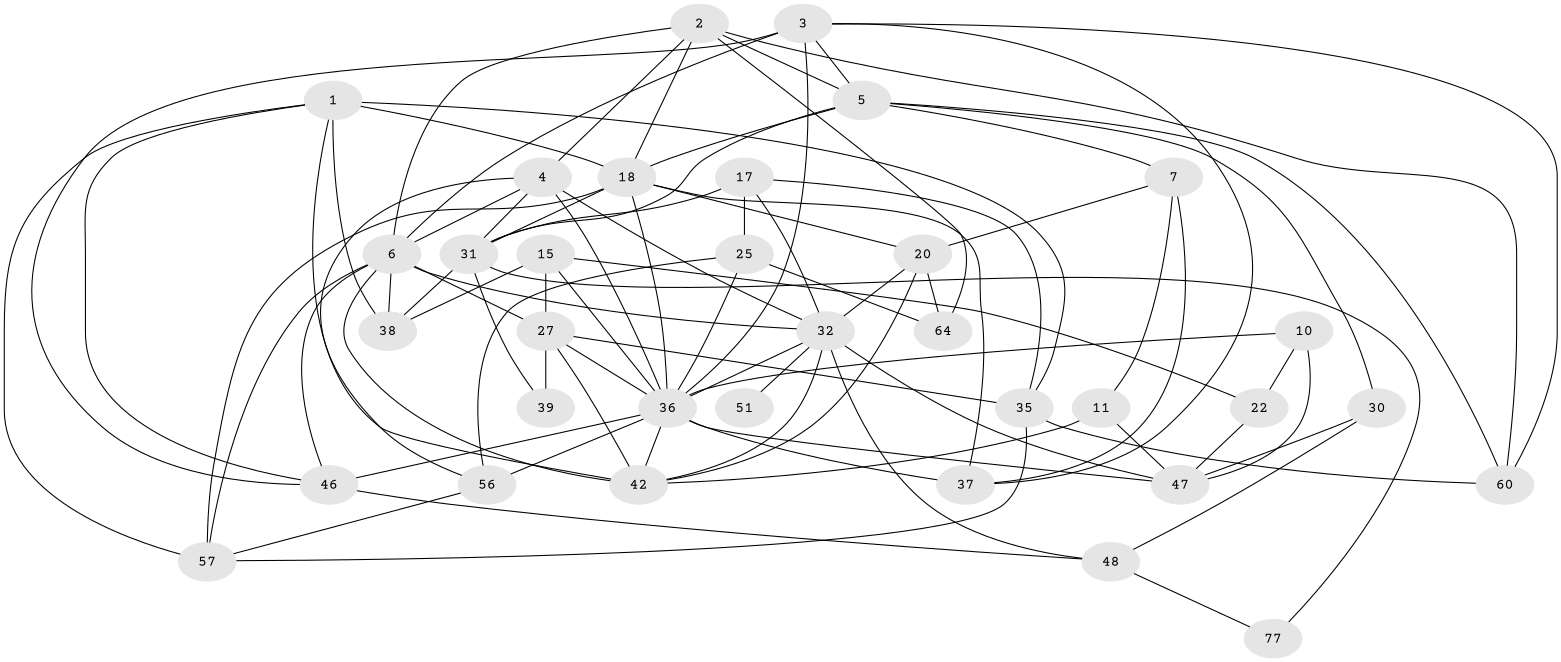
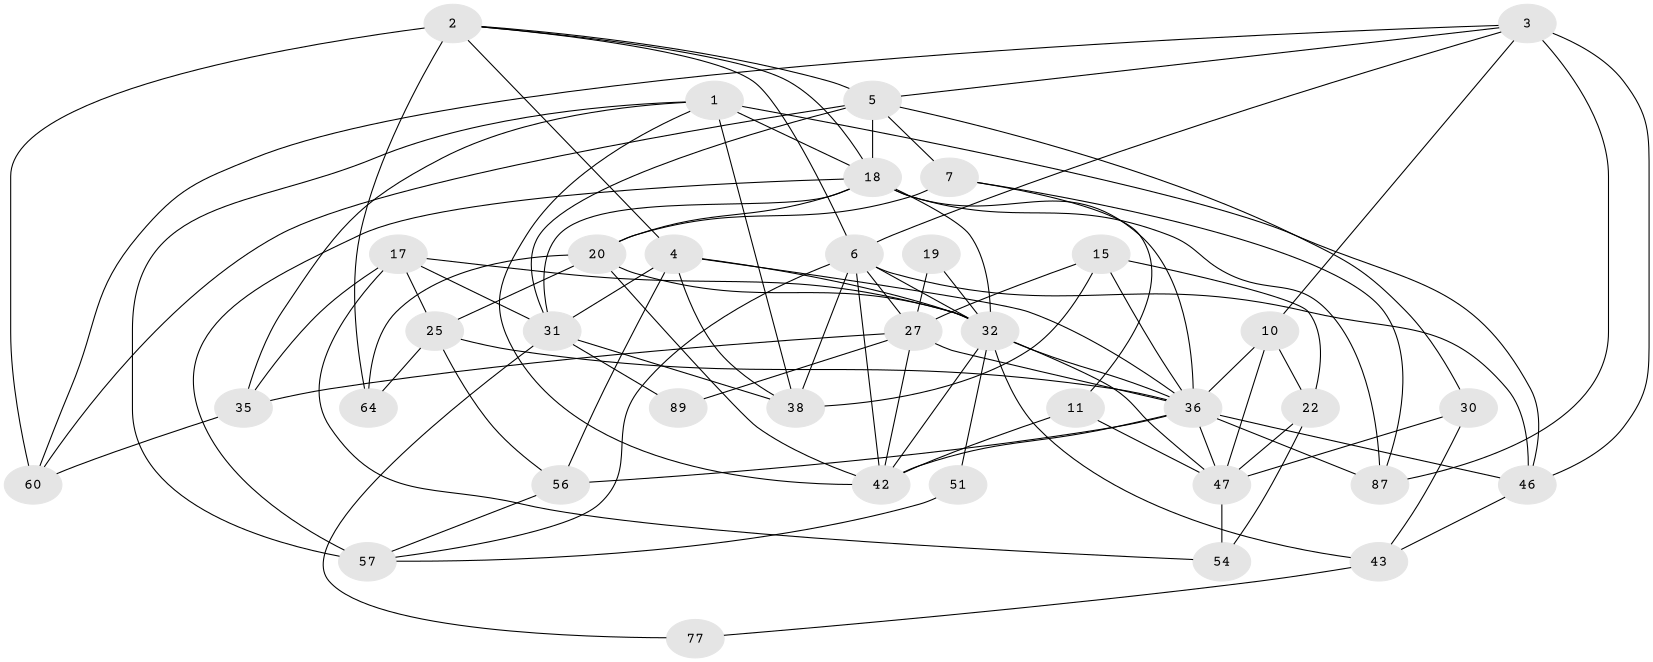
(467, 216) -> (709, 338)
none -> (967, 232)
(794, 236) -> (1399, 177)
none -> (931, 254)
none -> (516, 293)
(546, 408) -> (678, 408)
(966, 485) -> (1380, 485)
(664, 551) -> (669, 548)
(1111, 562) -> (1379, 562)
none -> (1222, 562)
